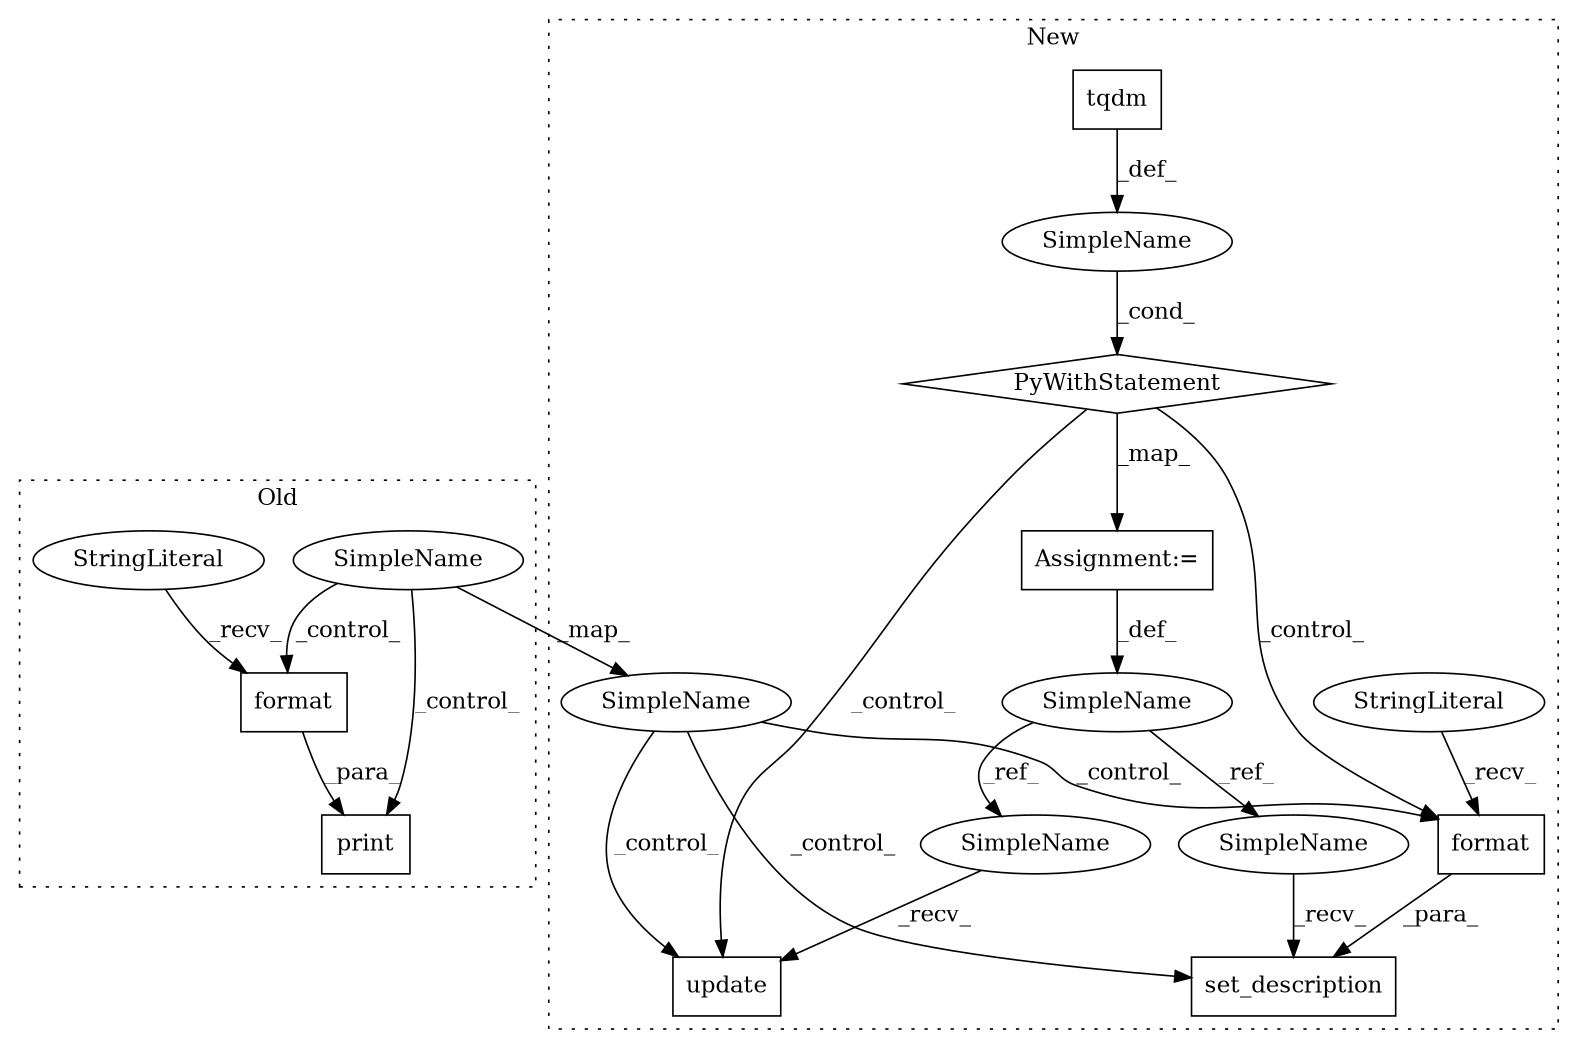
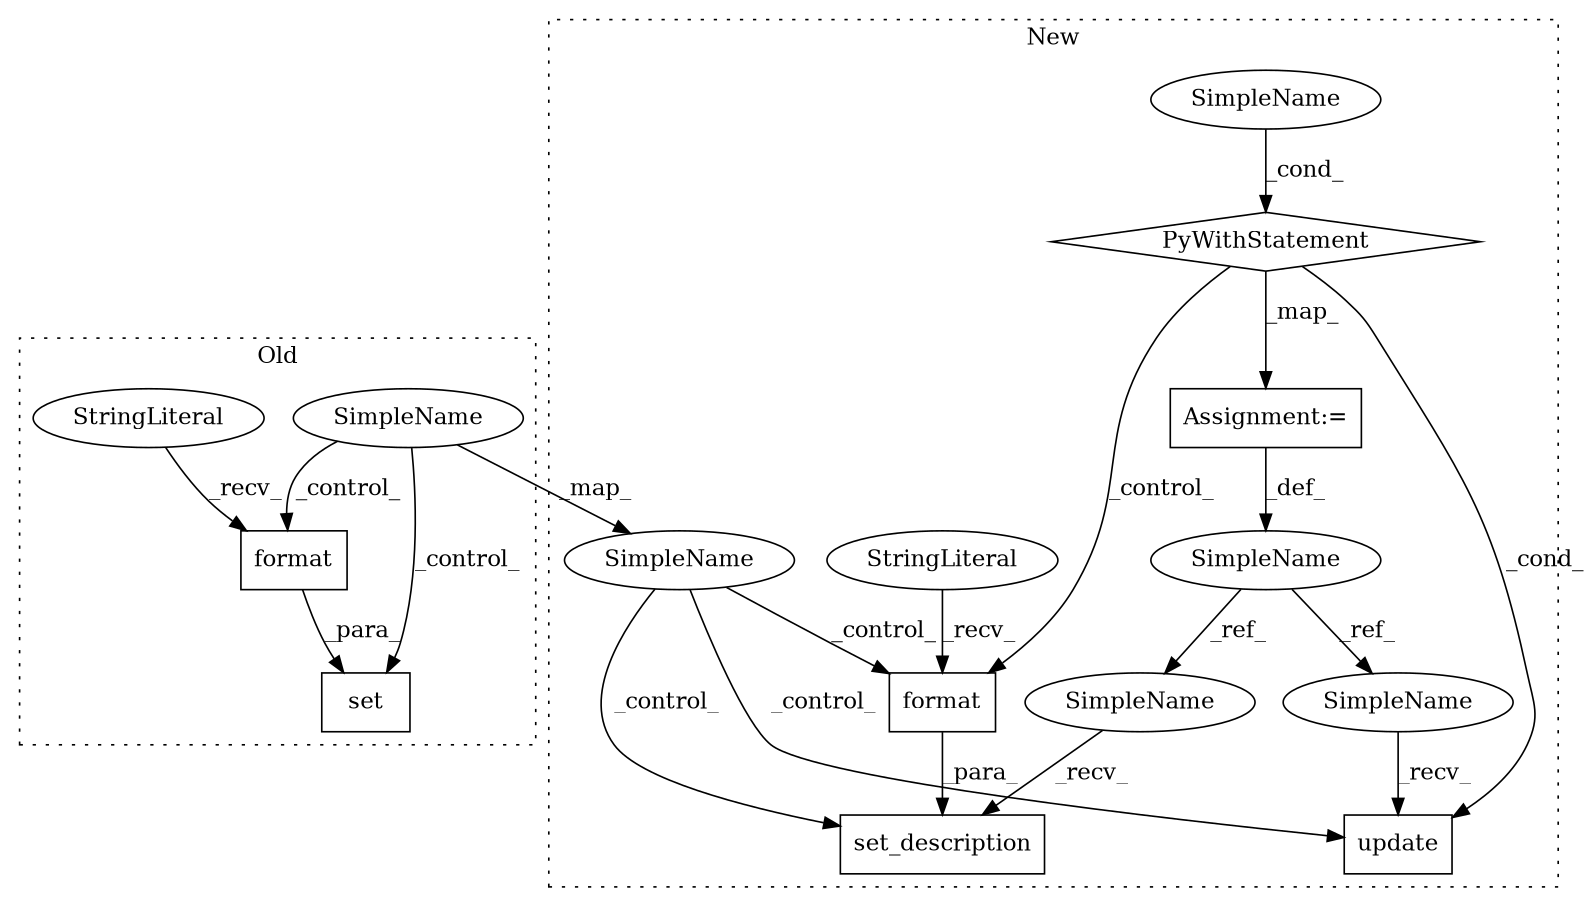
(1117, 100) -> none
(903, 702) -> (1545, 560)
(366, 844) -> (366, 702)
